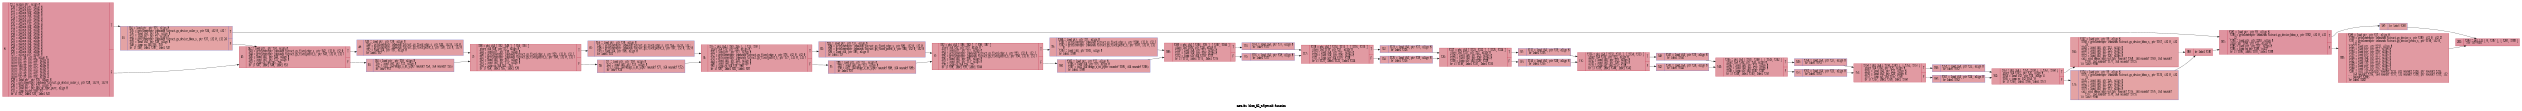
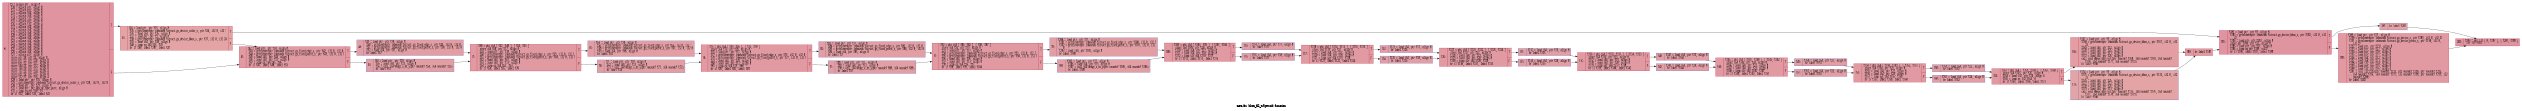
(176, 38) -> (176, 38)
